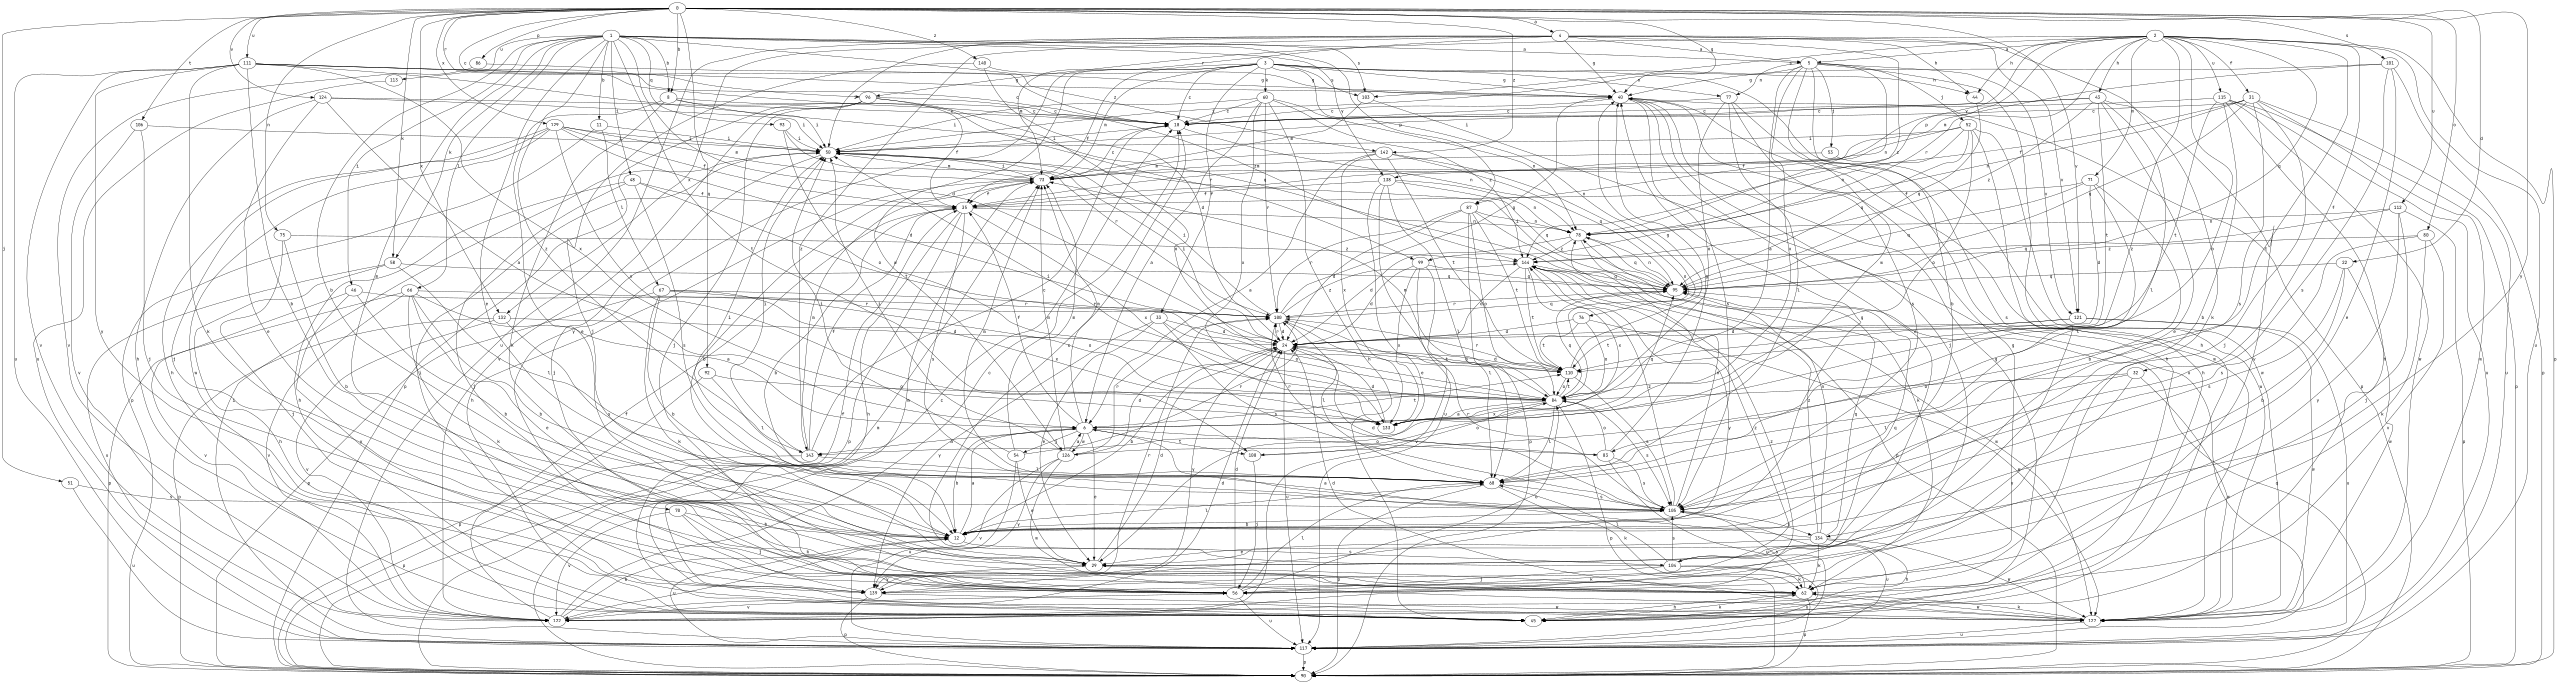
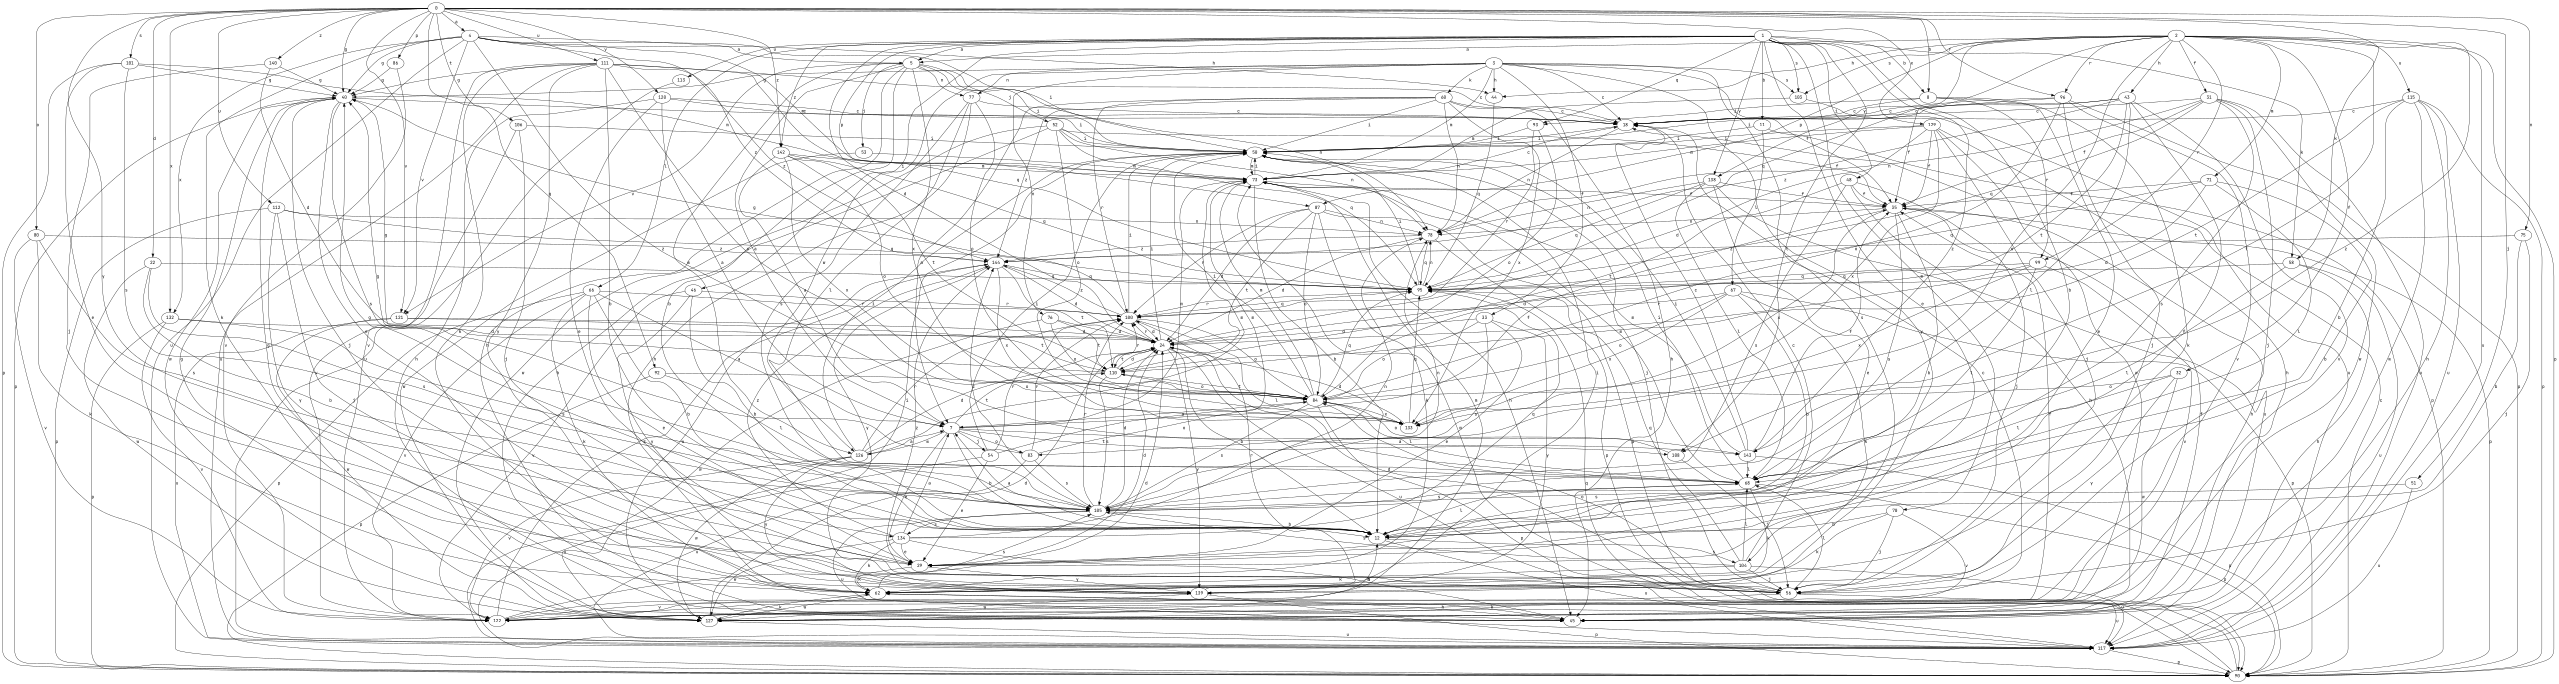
(704, 74) -> none
(323, 98) -> (662, 98)
(756, 114) -> (1743, 108)
(2175, 332) -> (2184, 332)
(1085, 428) -> (951, 428)
(1586, 675) -> none
